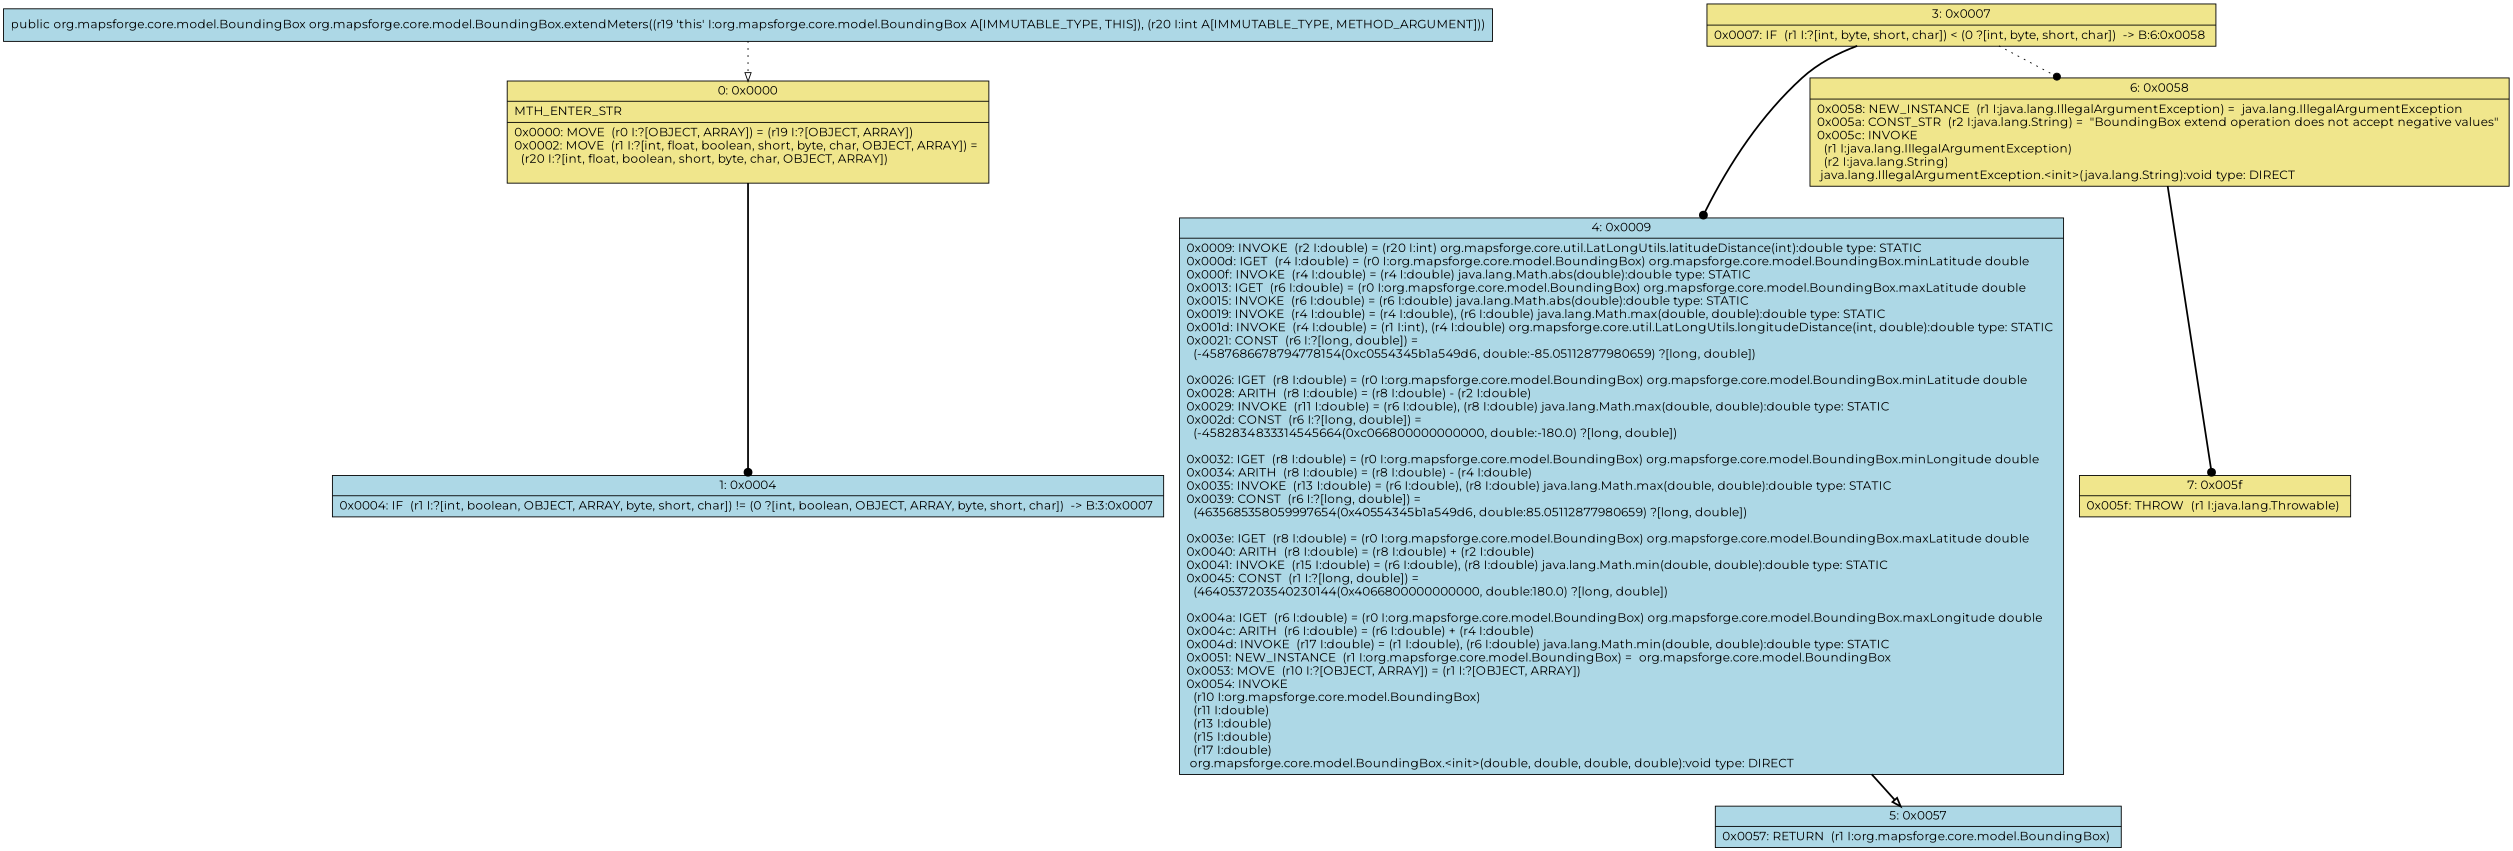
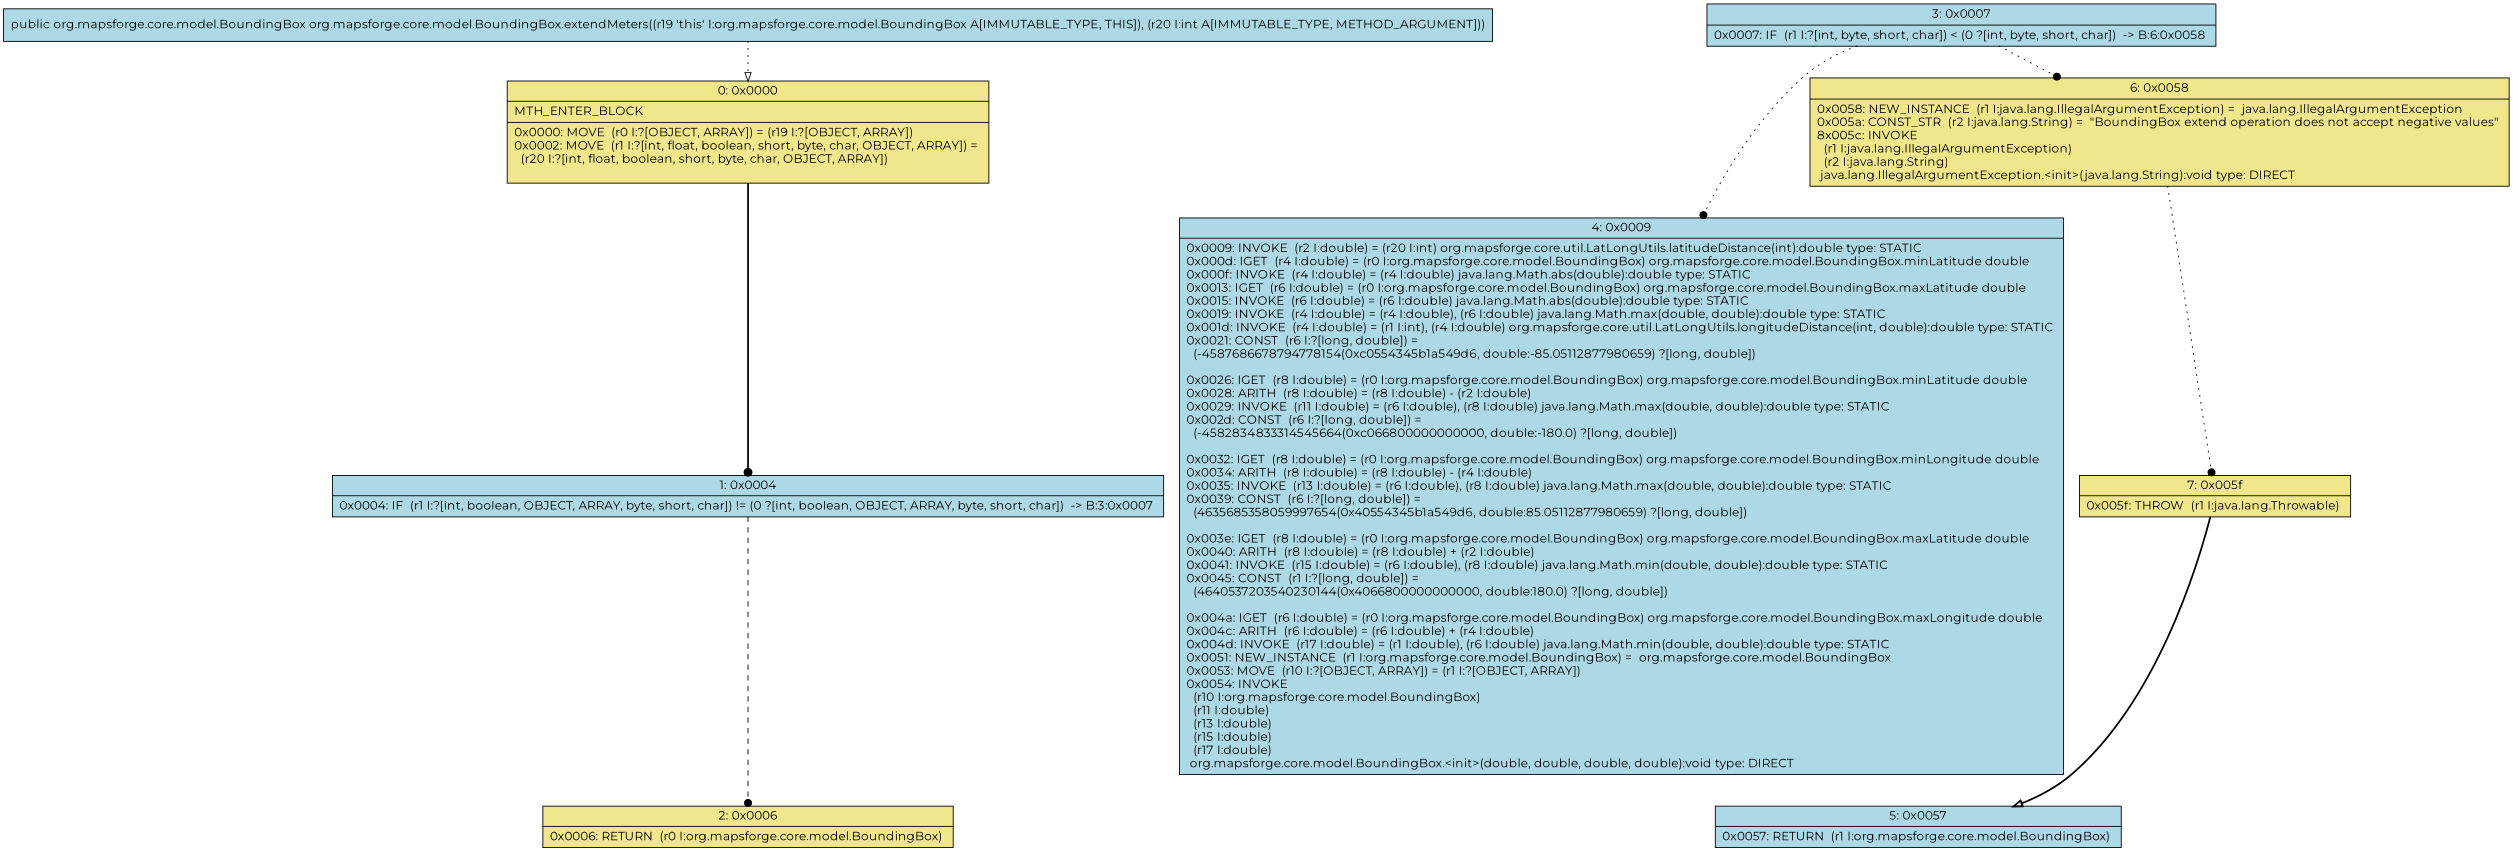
(1961, 25) -> (1961, 25)
(568, 111) -> (579, 111)
(1767, 115) -> (1767, 115)
(1871, 136) -> (1871, 136)
(2189, 327) -> (2189, 327)
(1883, 787) -> (2145, 681)
none -> (748, 827)
